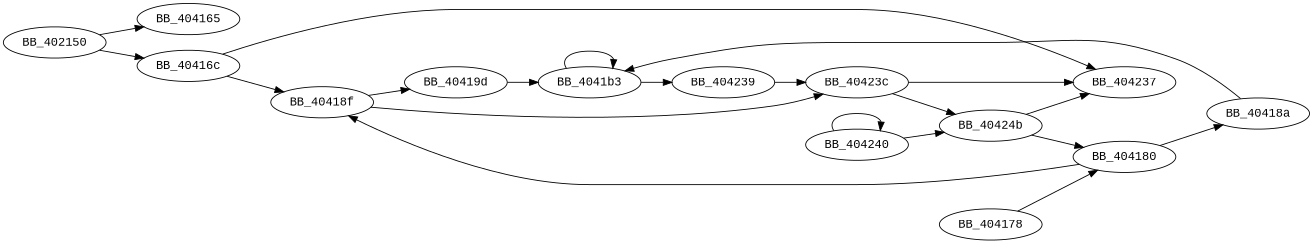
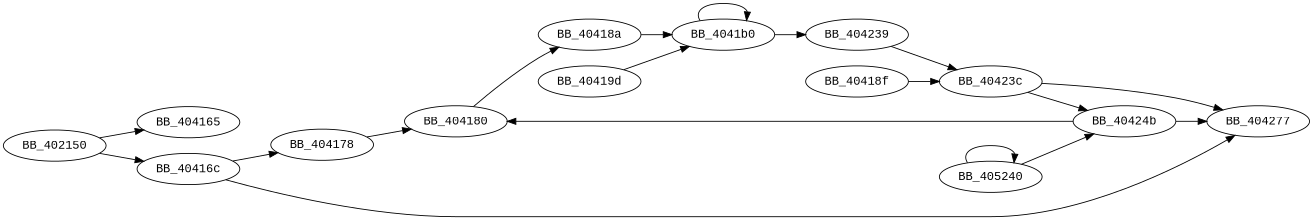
(590, 82) -> (723, 35)
(1124, 82) -> (1258, 121)
(251, 83) -> (251, 158)
(385, 93) -> none
(857, 145) -> (991, 177)
(713, 185) -> none
